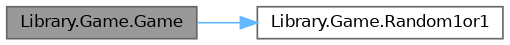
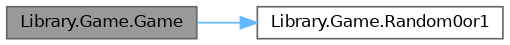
(380, 23) -> (380, 23)
